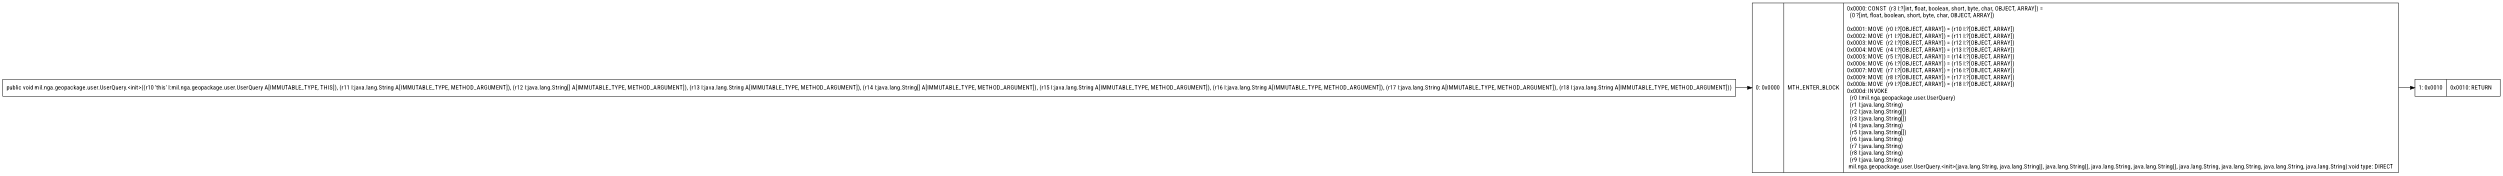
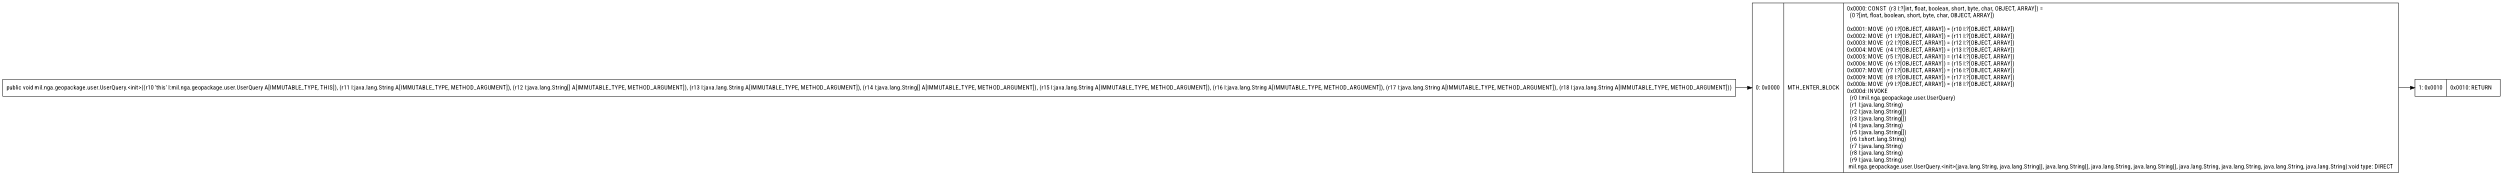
(1875, 139) -> (1877, 139)
